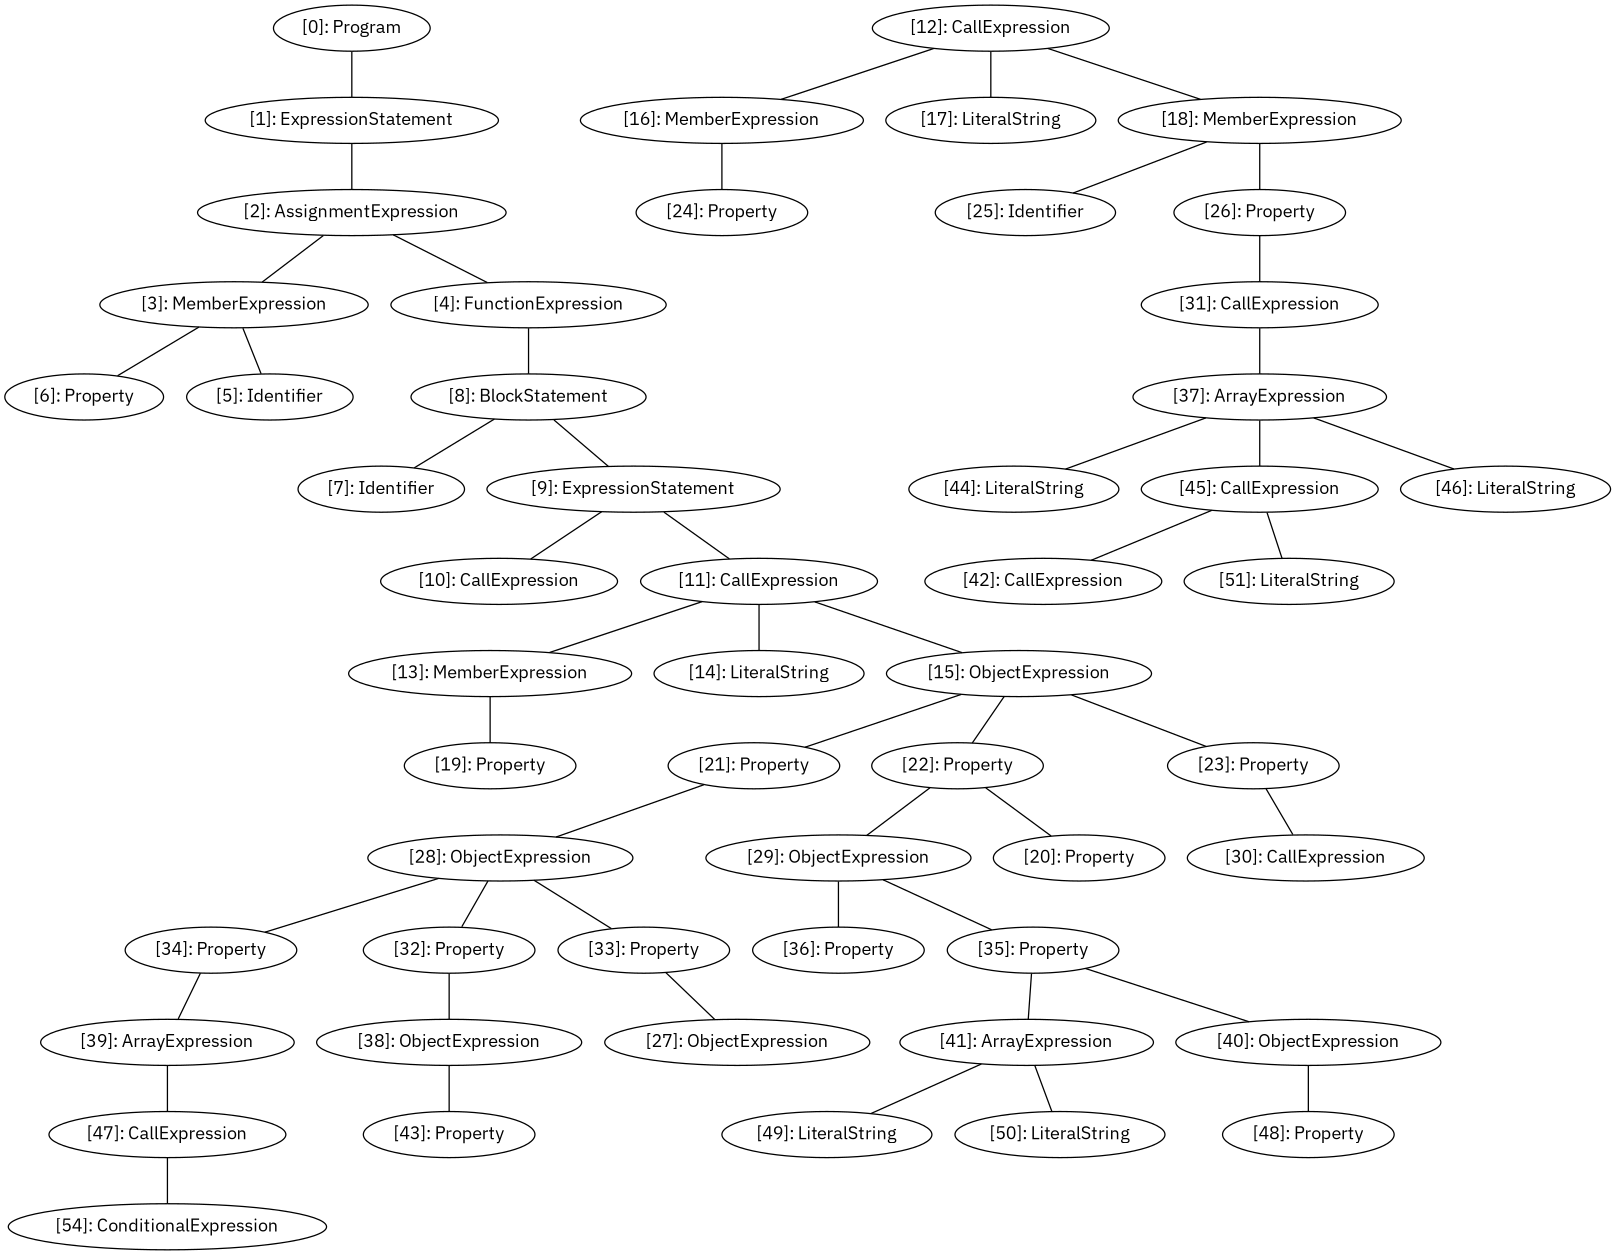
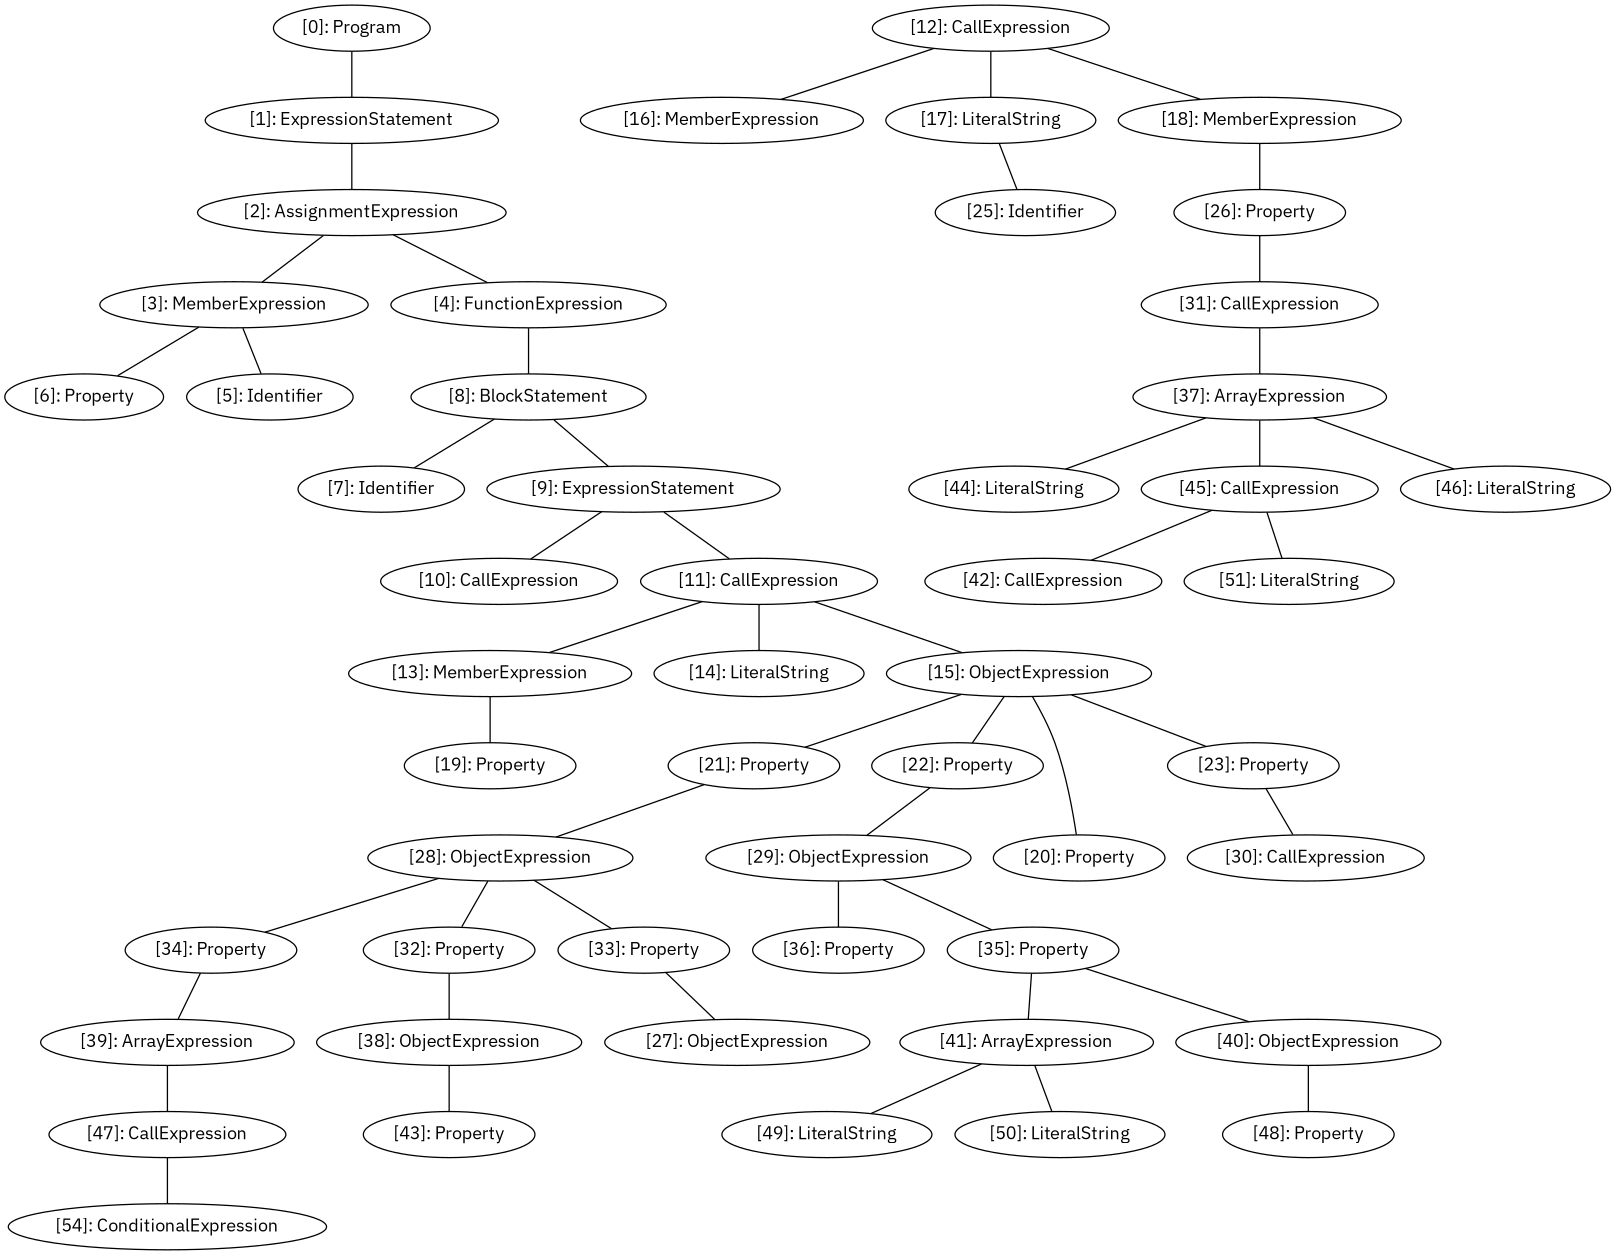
(1140, 167) -> (1008, 166)
(722, 213) -> none
(1018, 812) -> (1061, 763)
